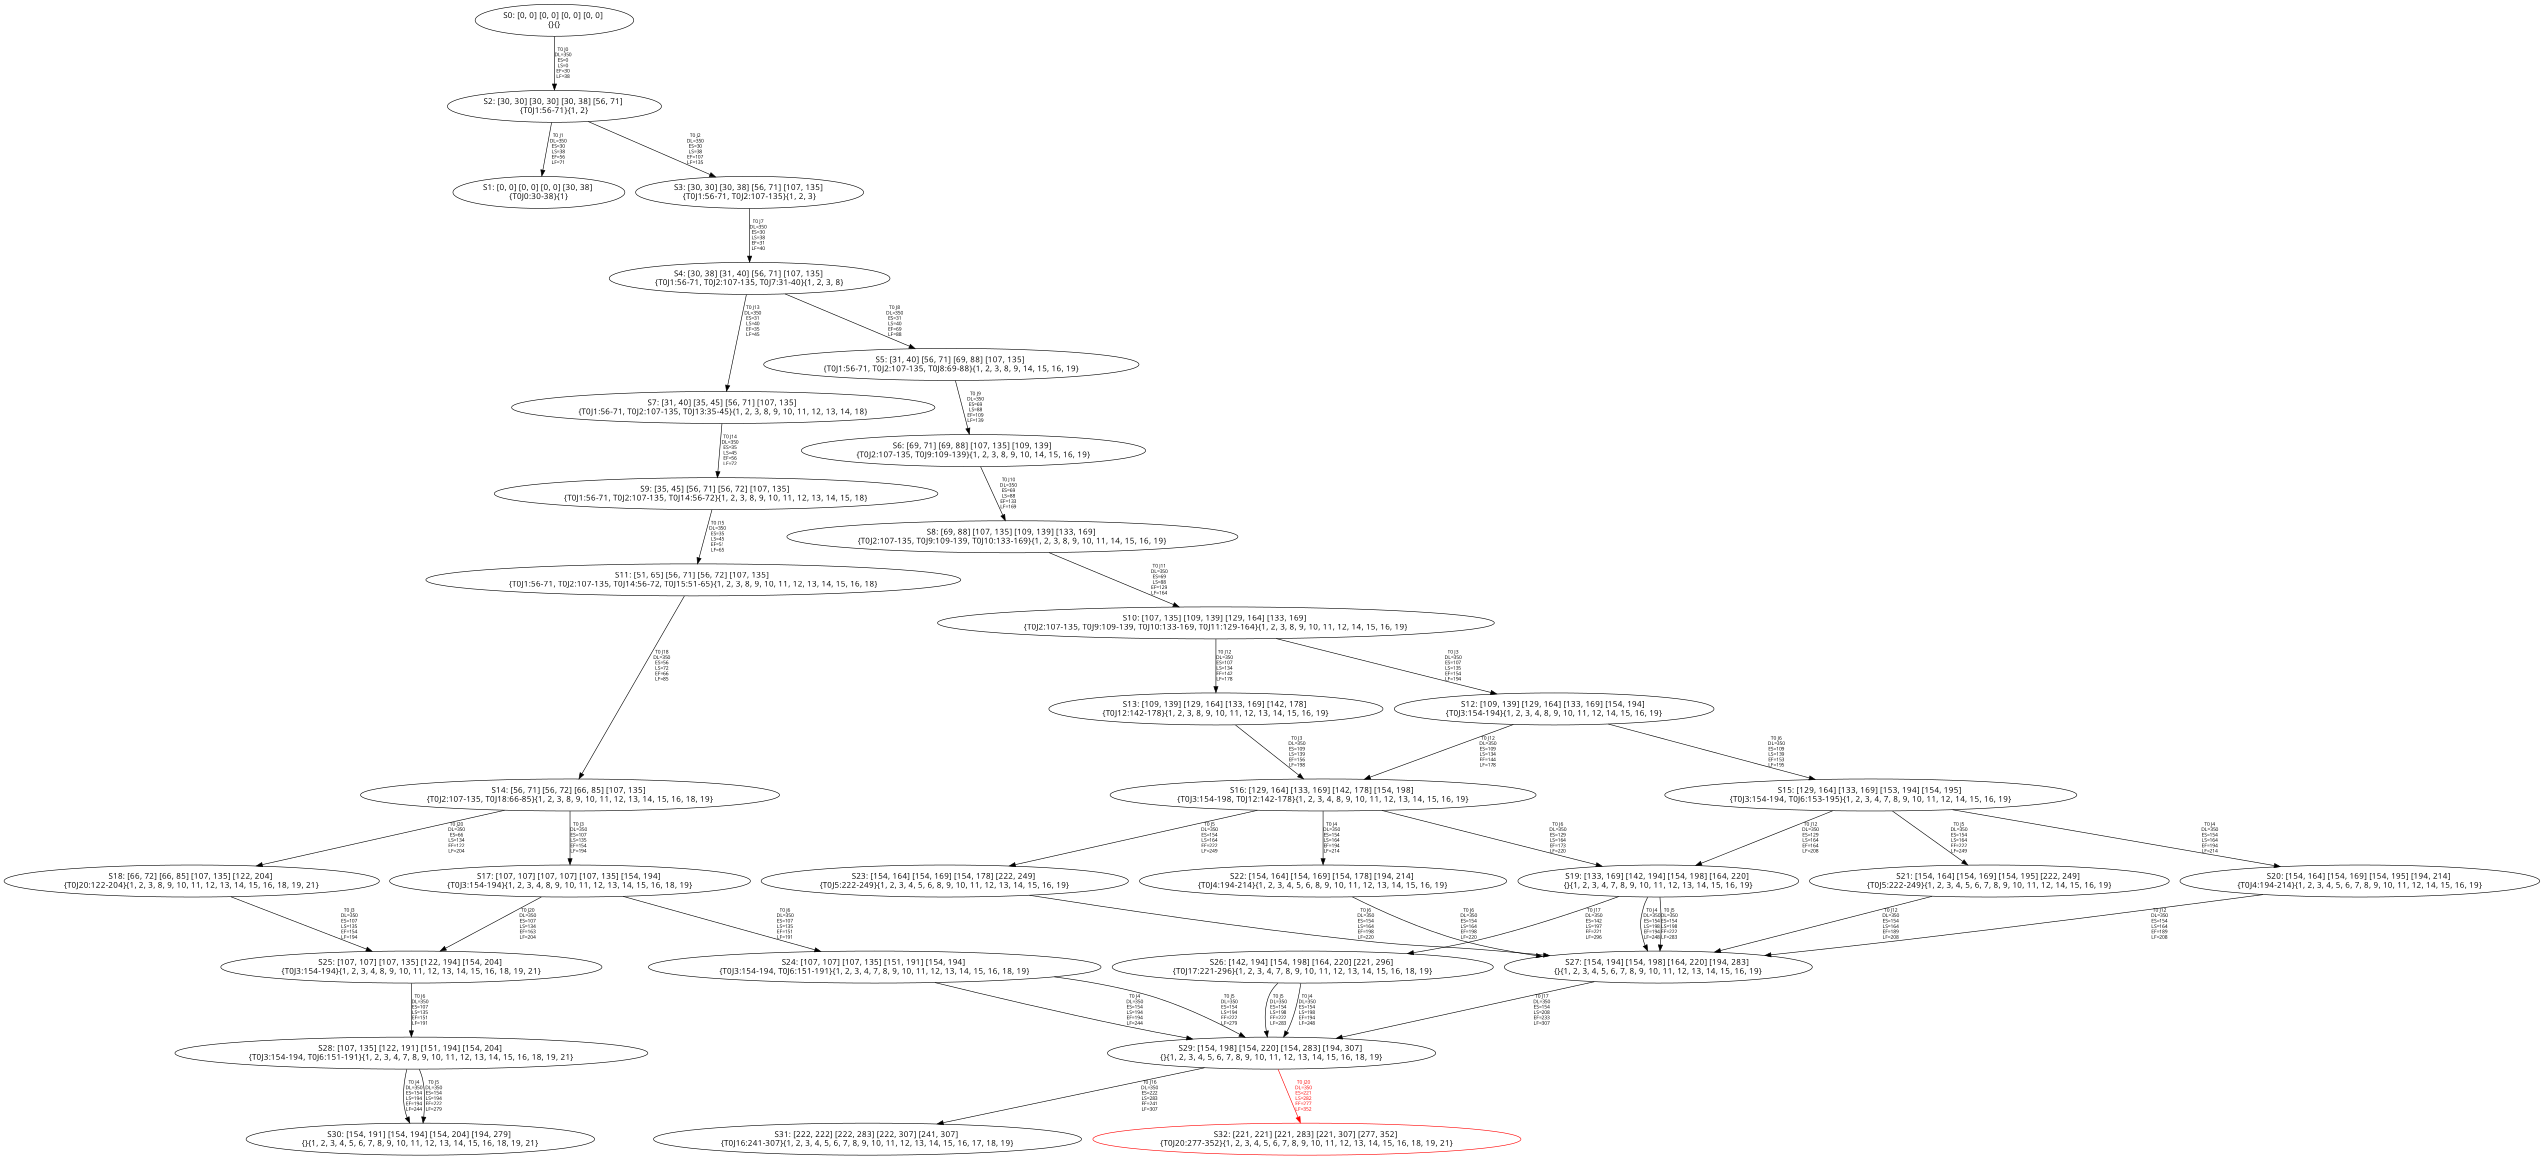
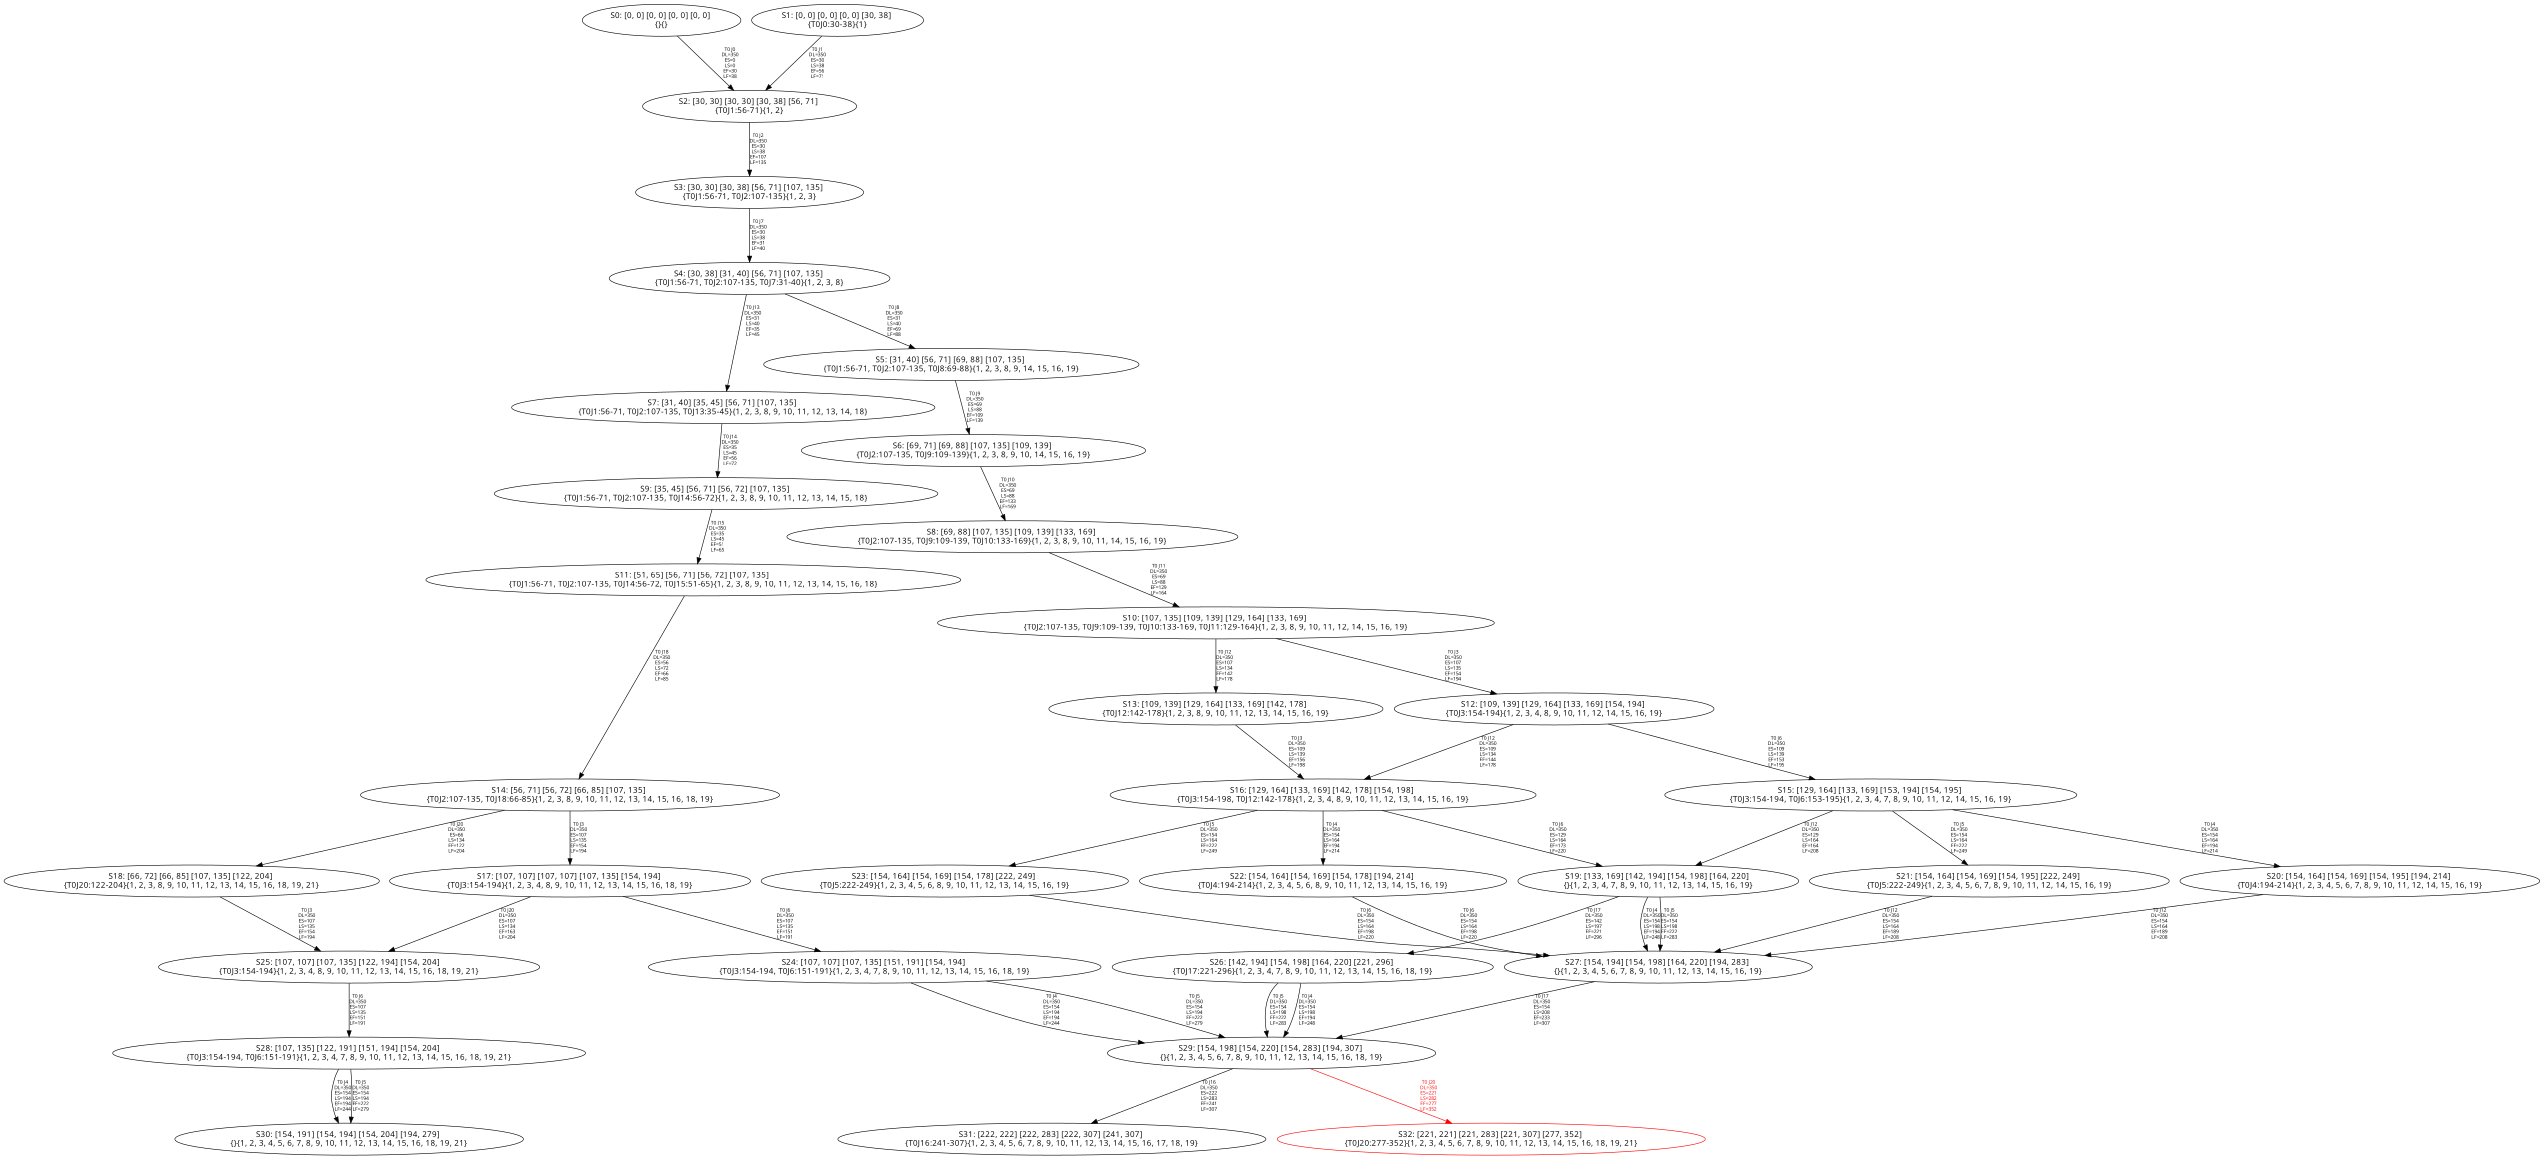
(547, 146) -> (796, 61)
